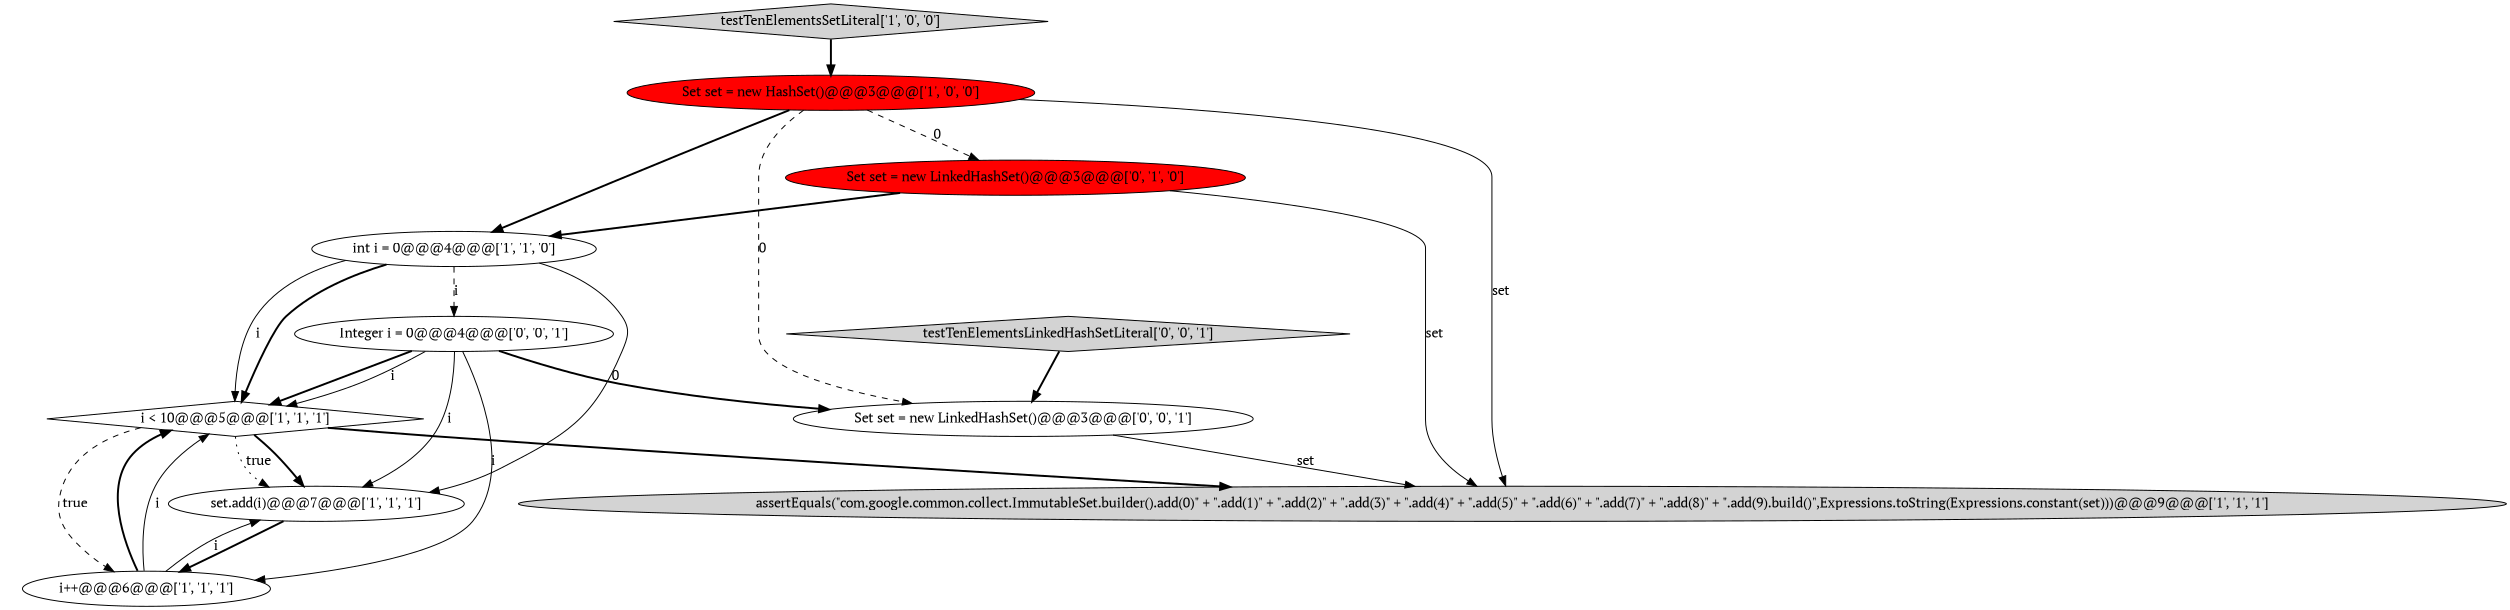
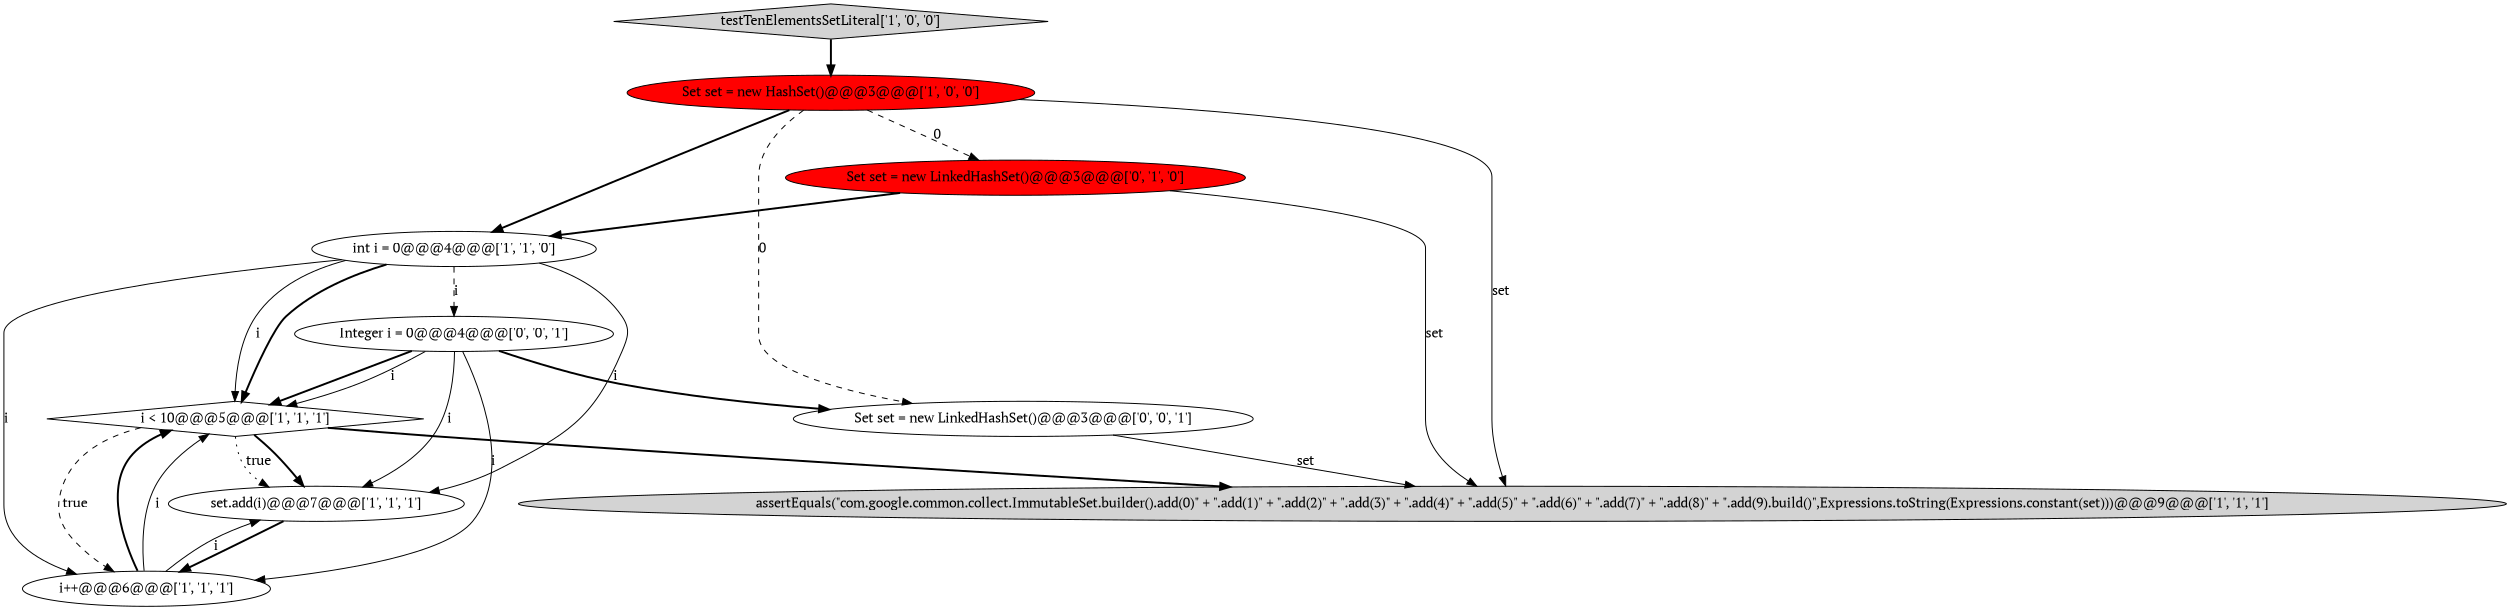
none -> (36, 310)
(1068, 334) -> none
(616, 376) -> (616, 376)
